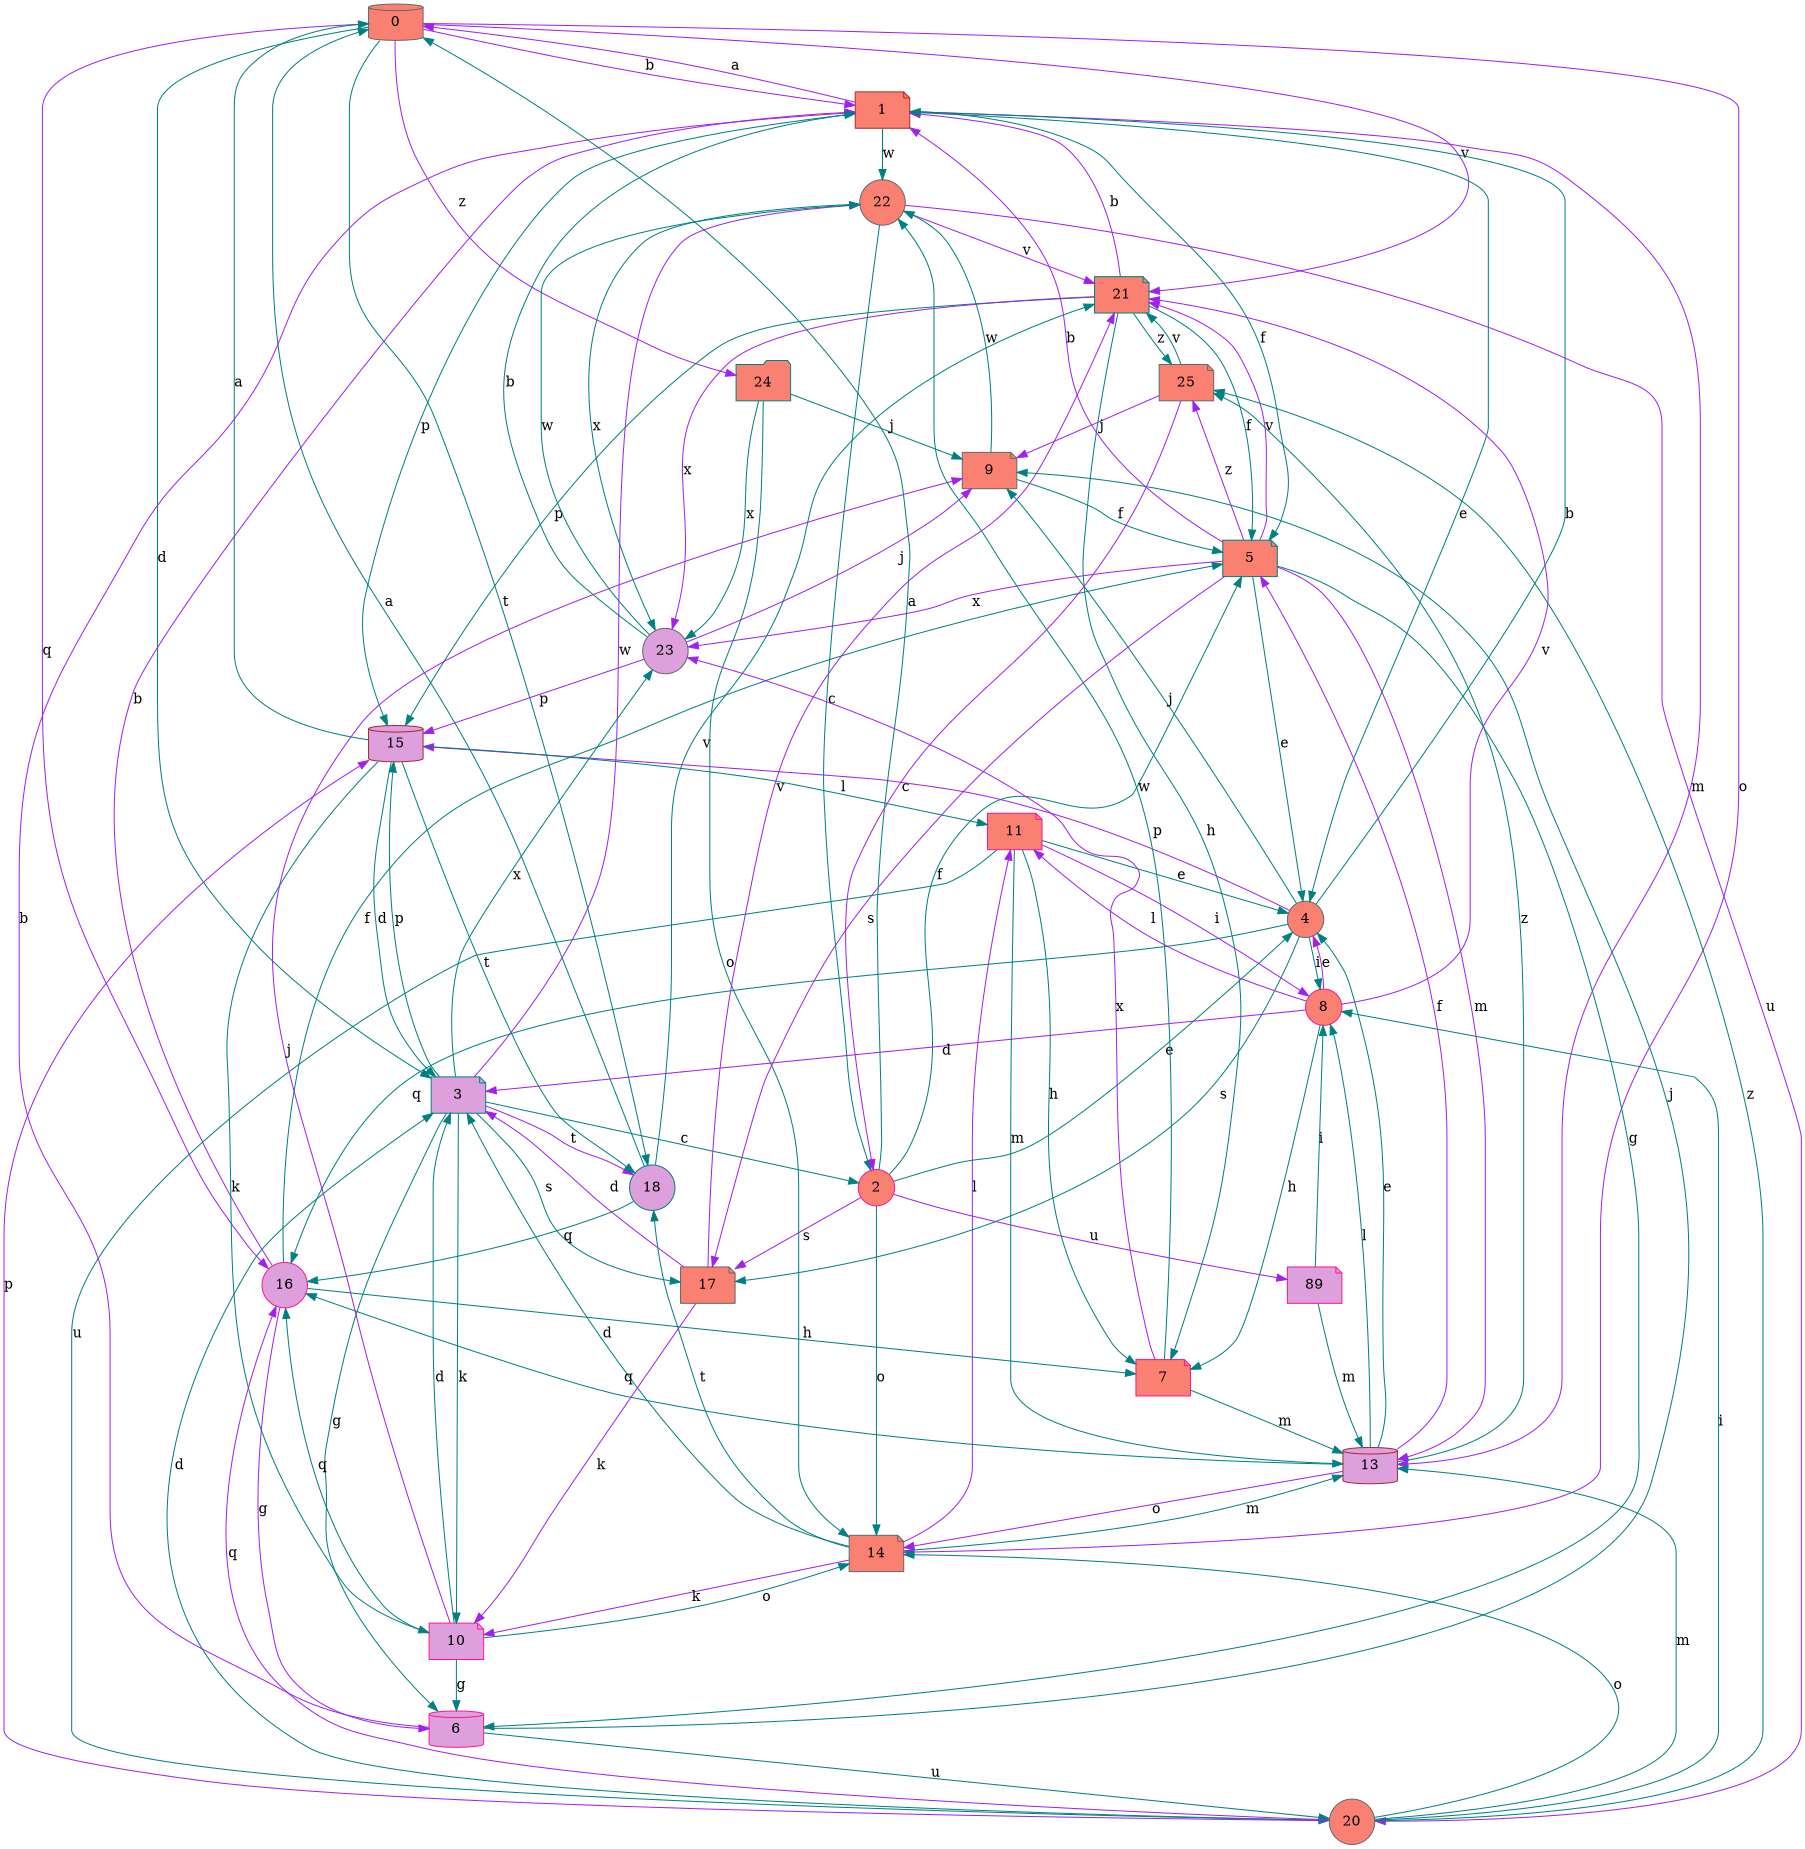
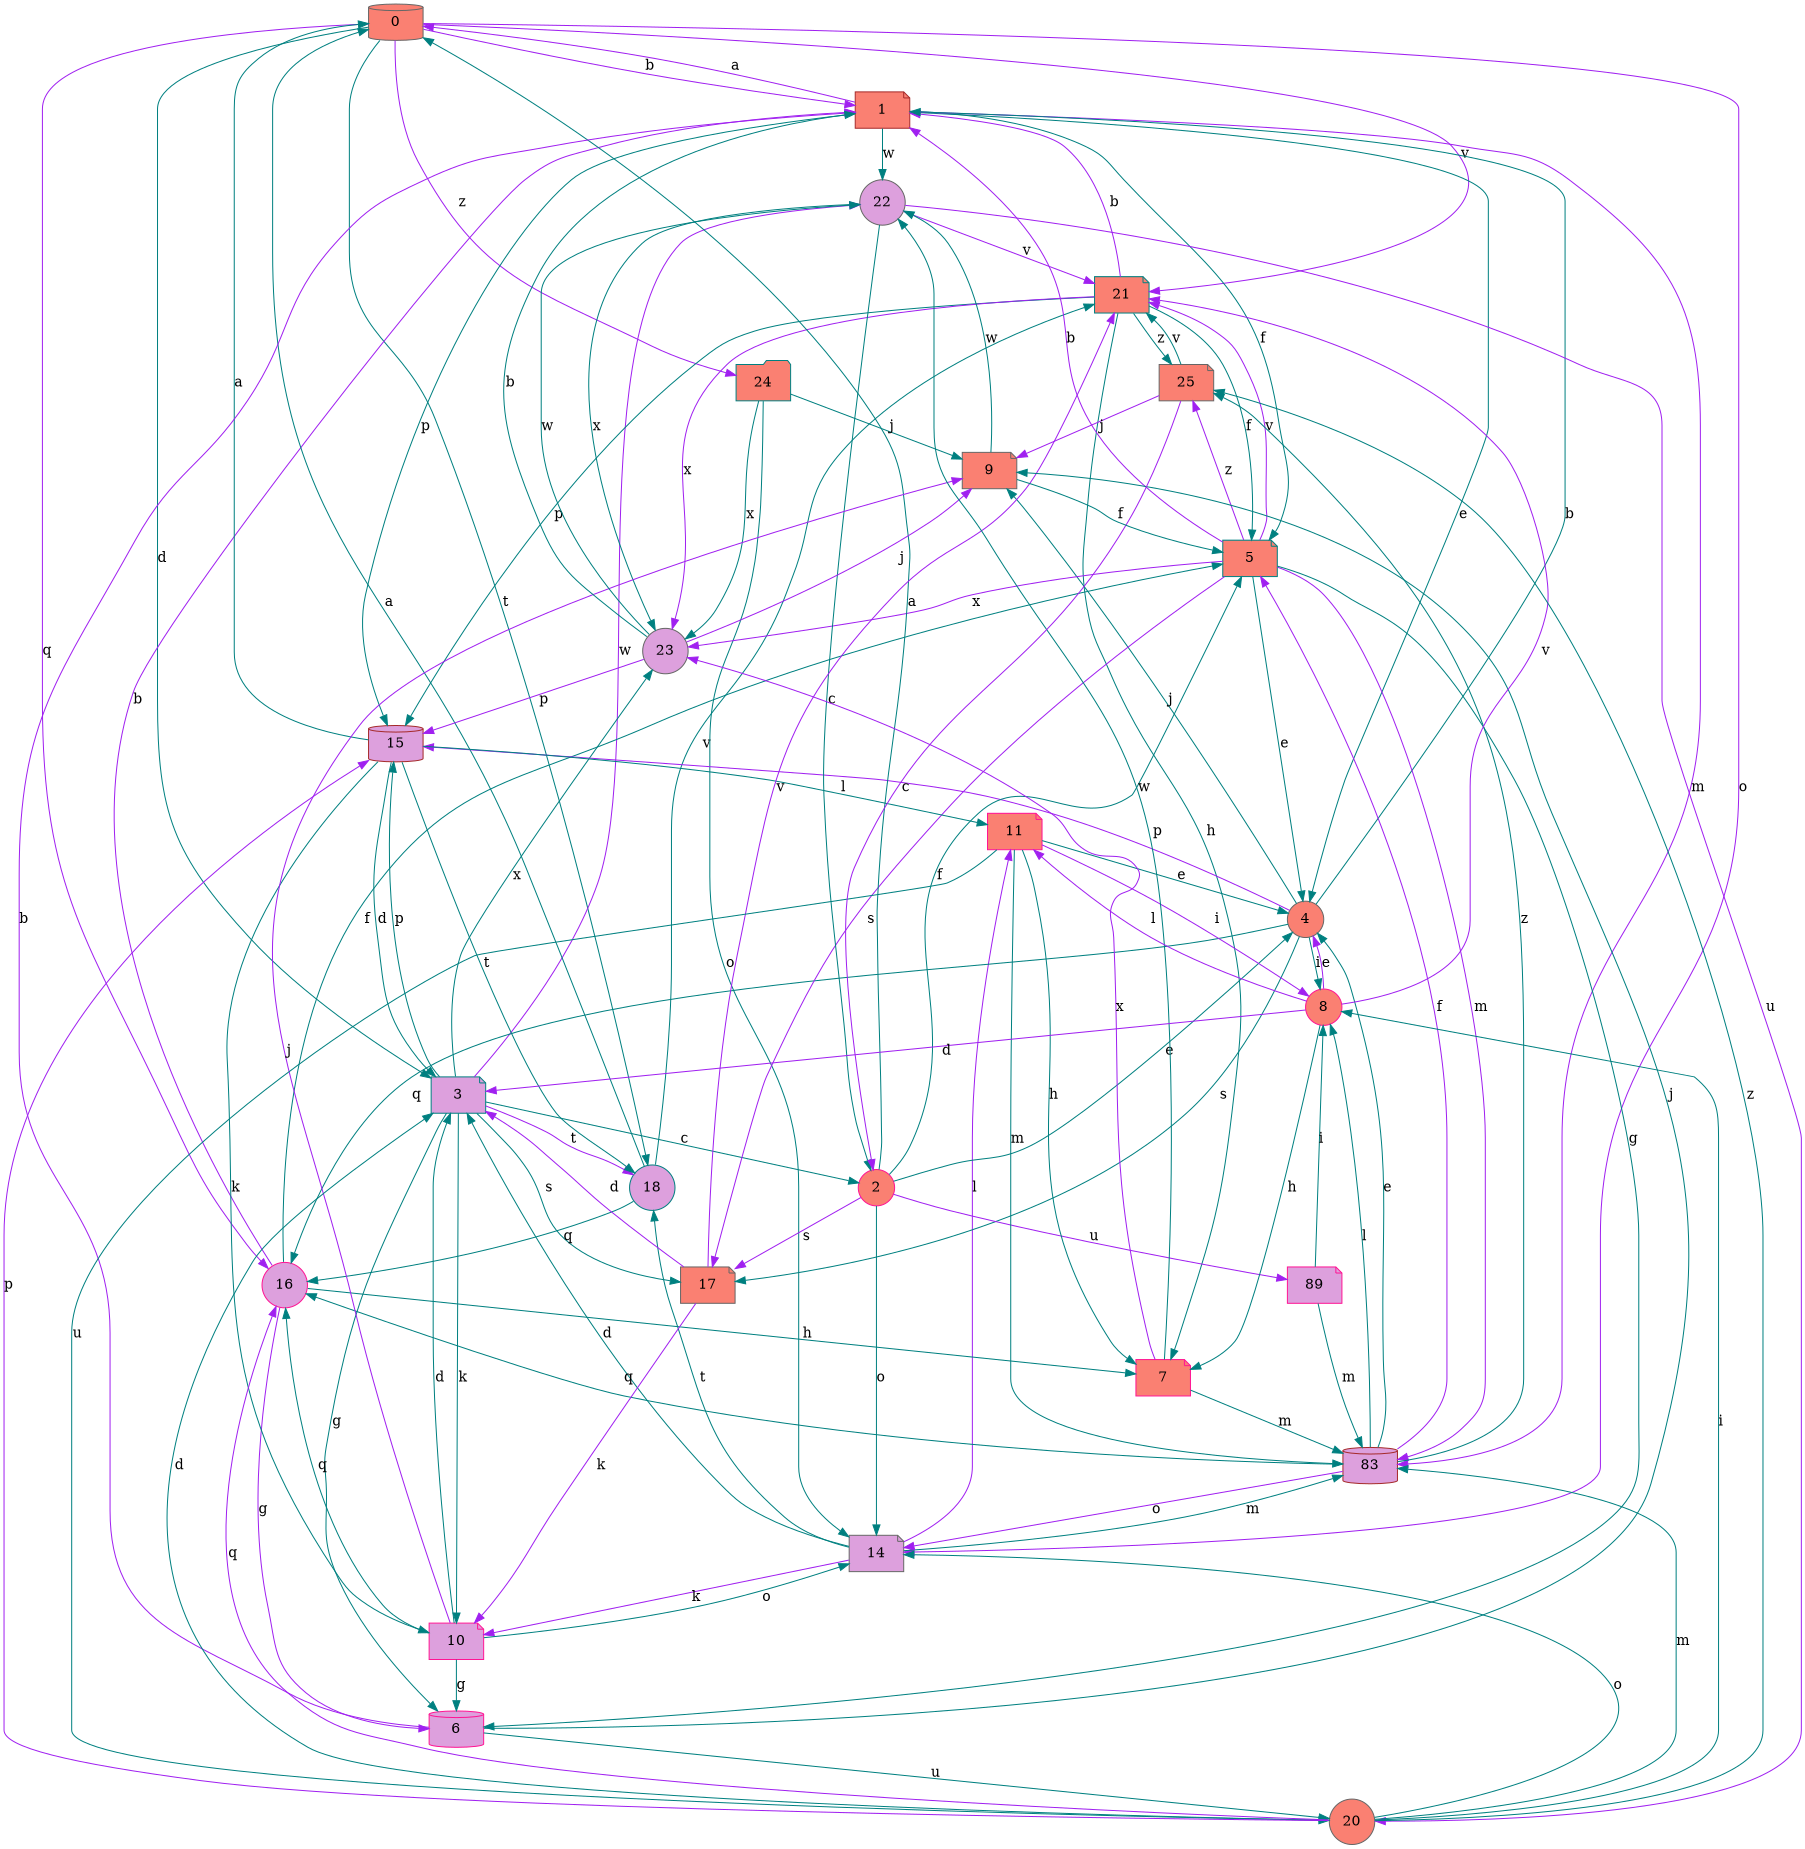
(882, 202) -> (882, 202)
(1370, 1466) -> (1370, 1466)
(876, 1553) -> (876, 1553)
